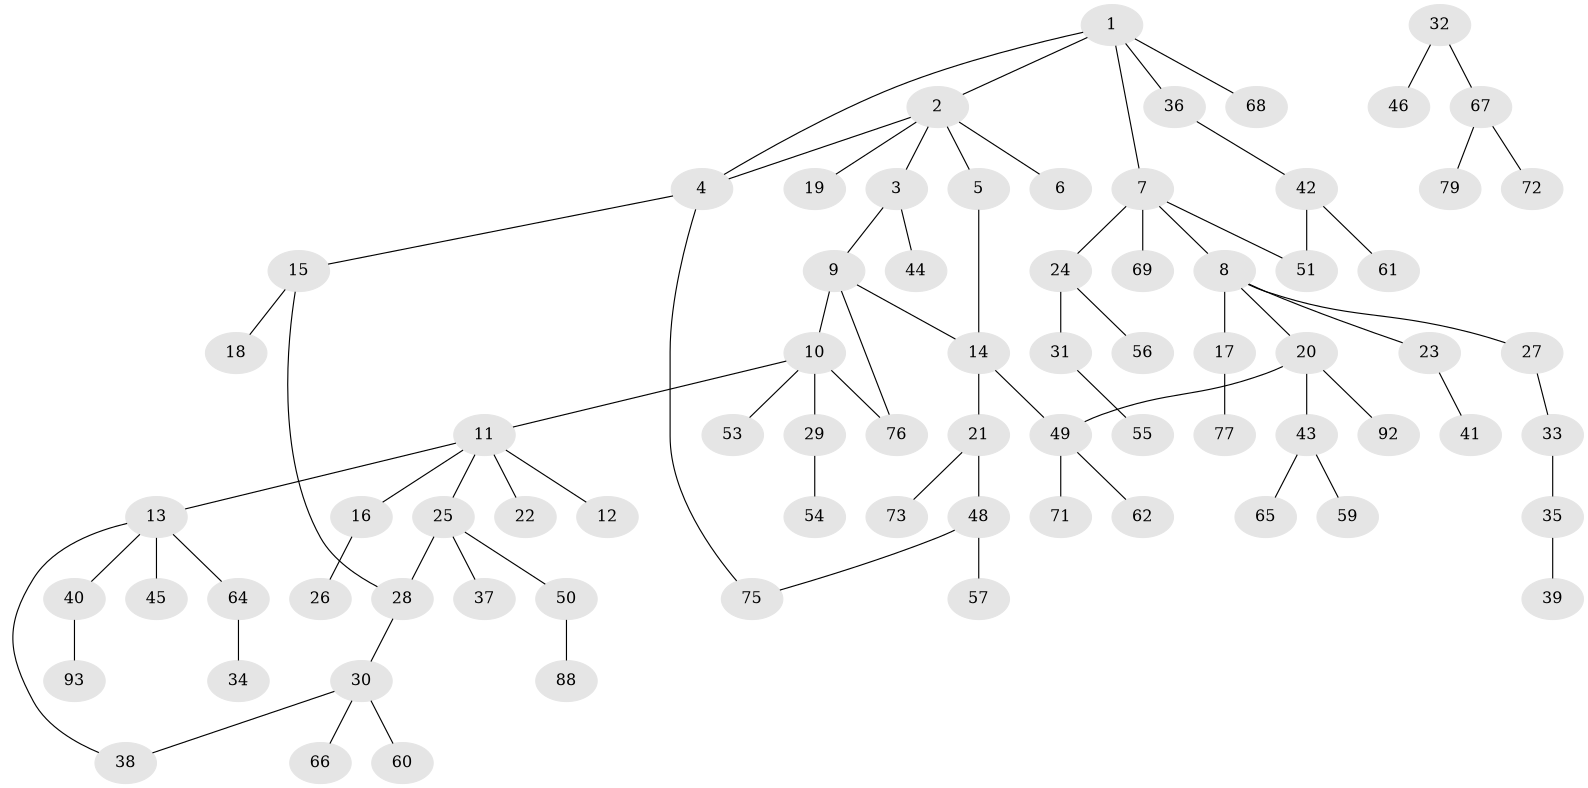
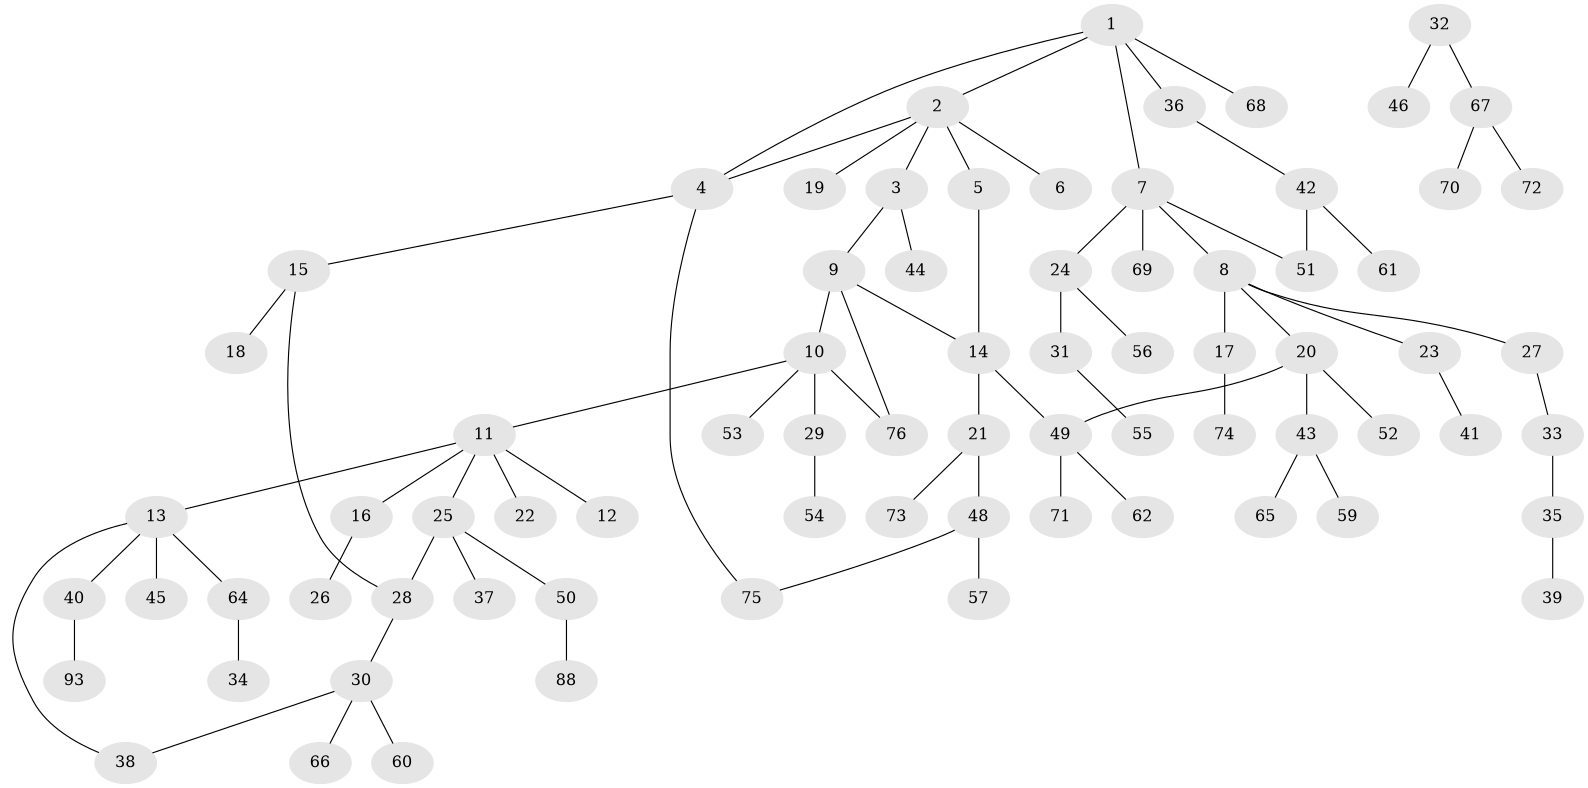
(1450, 189) -> (1450, 189)
(1225, 435) -> (1225, 435)
(1389, 435) -> (1389, 435)
